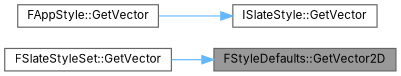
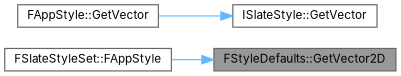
(88, 60) -> (88, 60)
